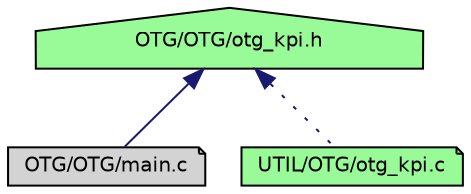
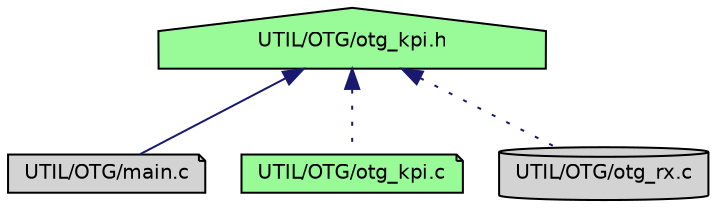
(229, 41) -> (352, 41)
(107, 166) -> (107, 174)
none -> (604, 174)
